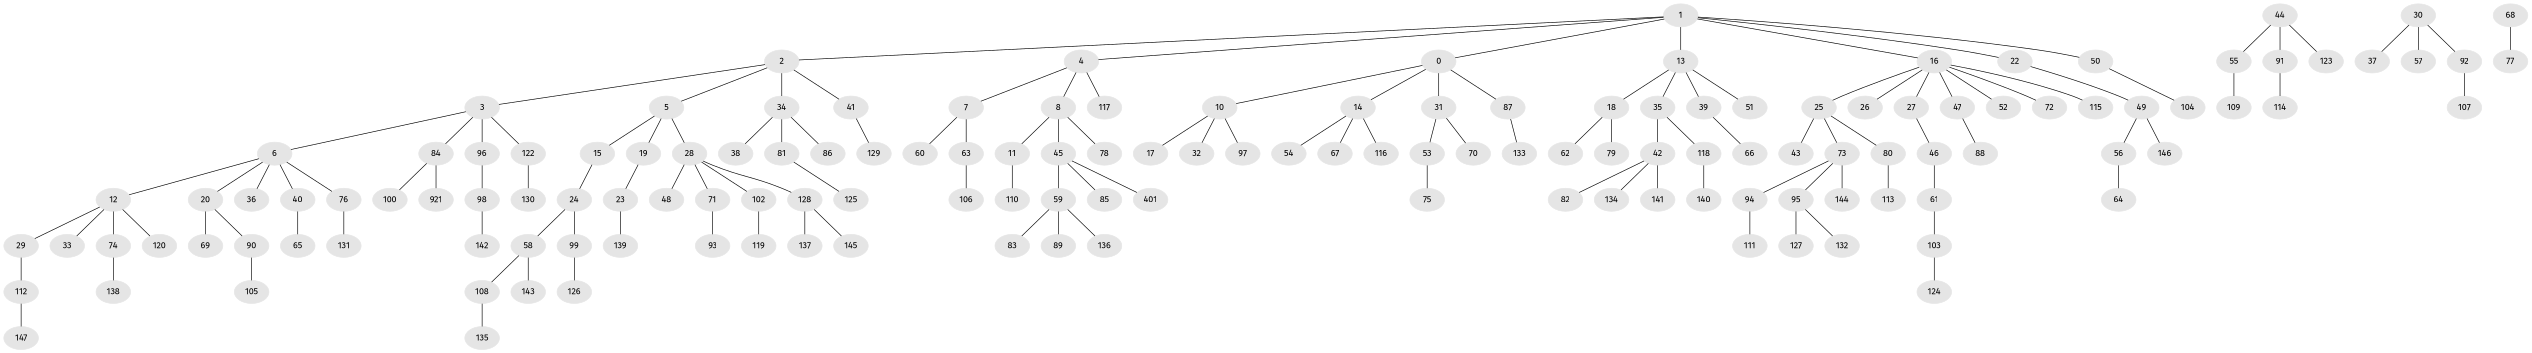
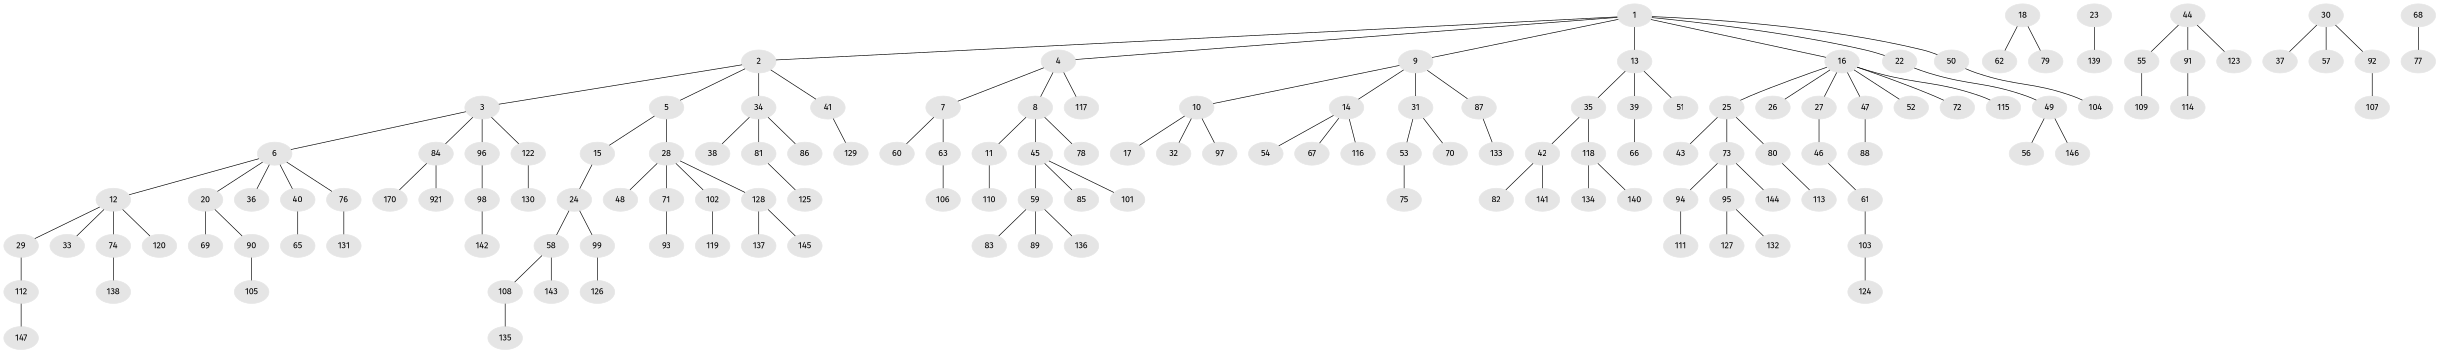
(1439, 61) -> (1416, 61)
(1646, 85) -> none
(643, 154) -> none
(1635, 177) -> (1589, 177)
(390, 200) -> (390, 200)
(1151, 200) -> (1128, 200)
(2119, 200) -> none
